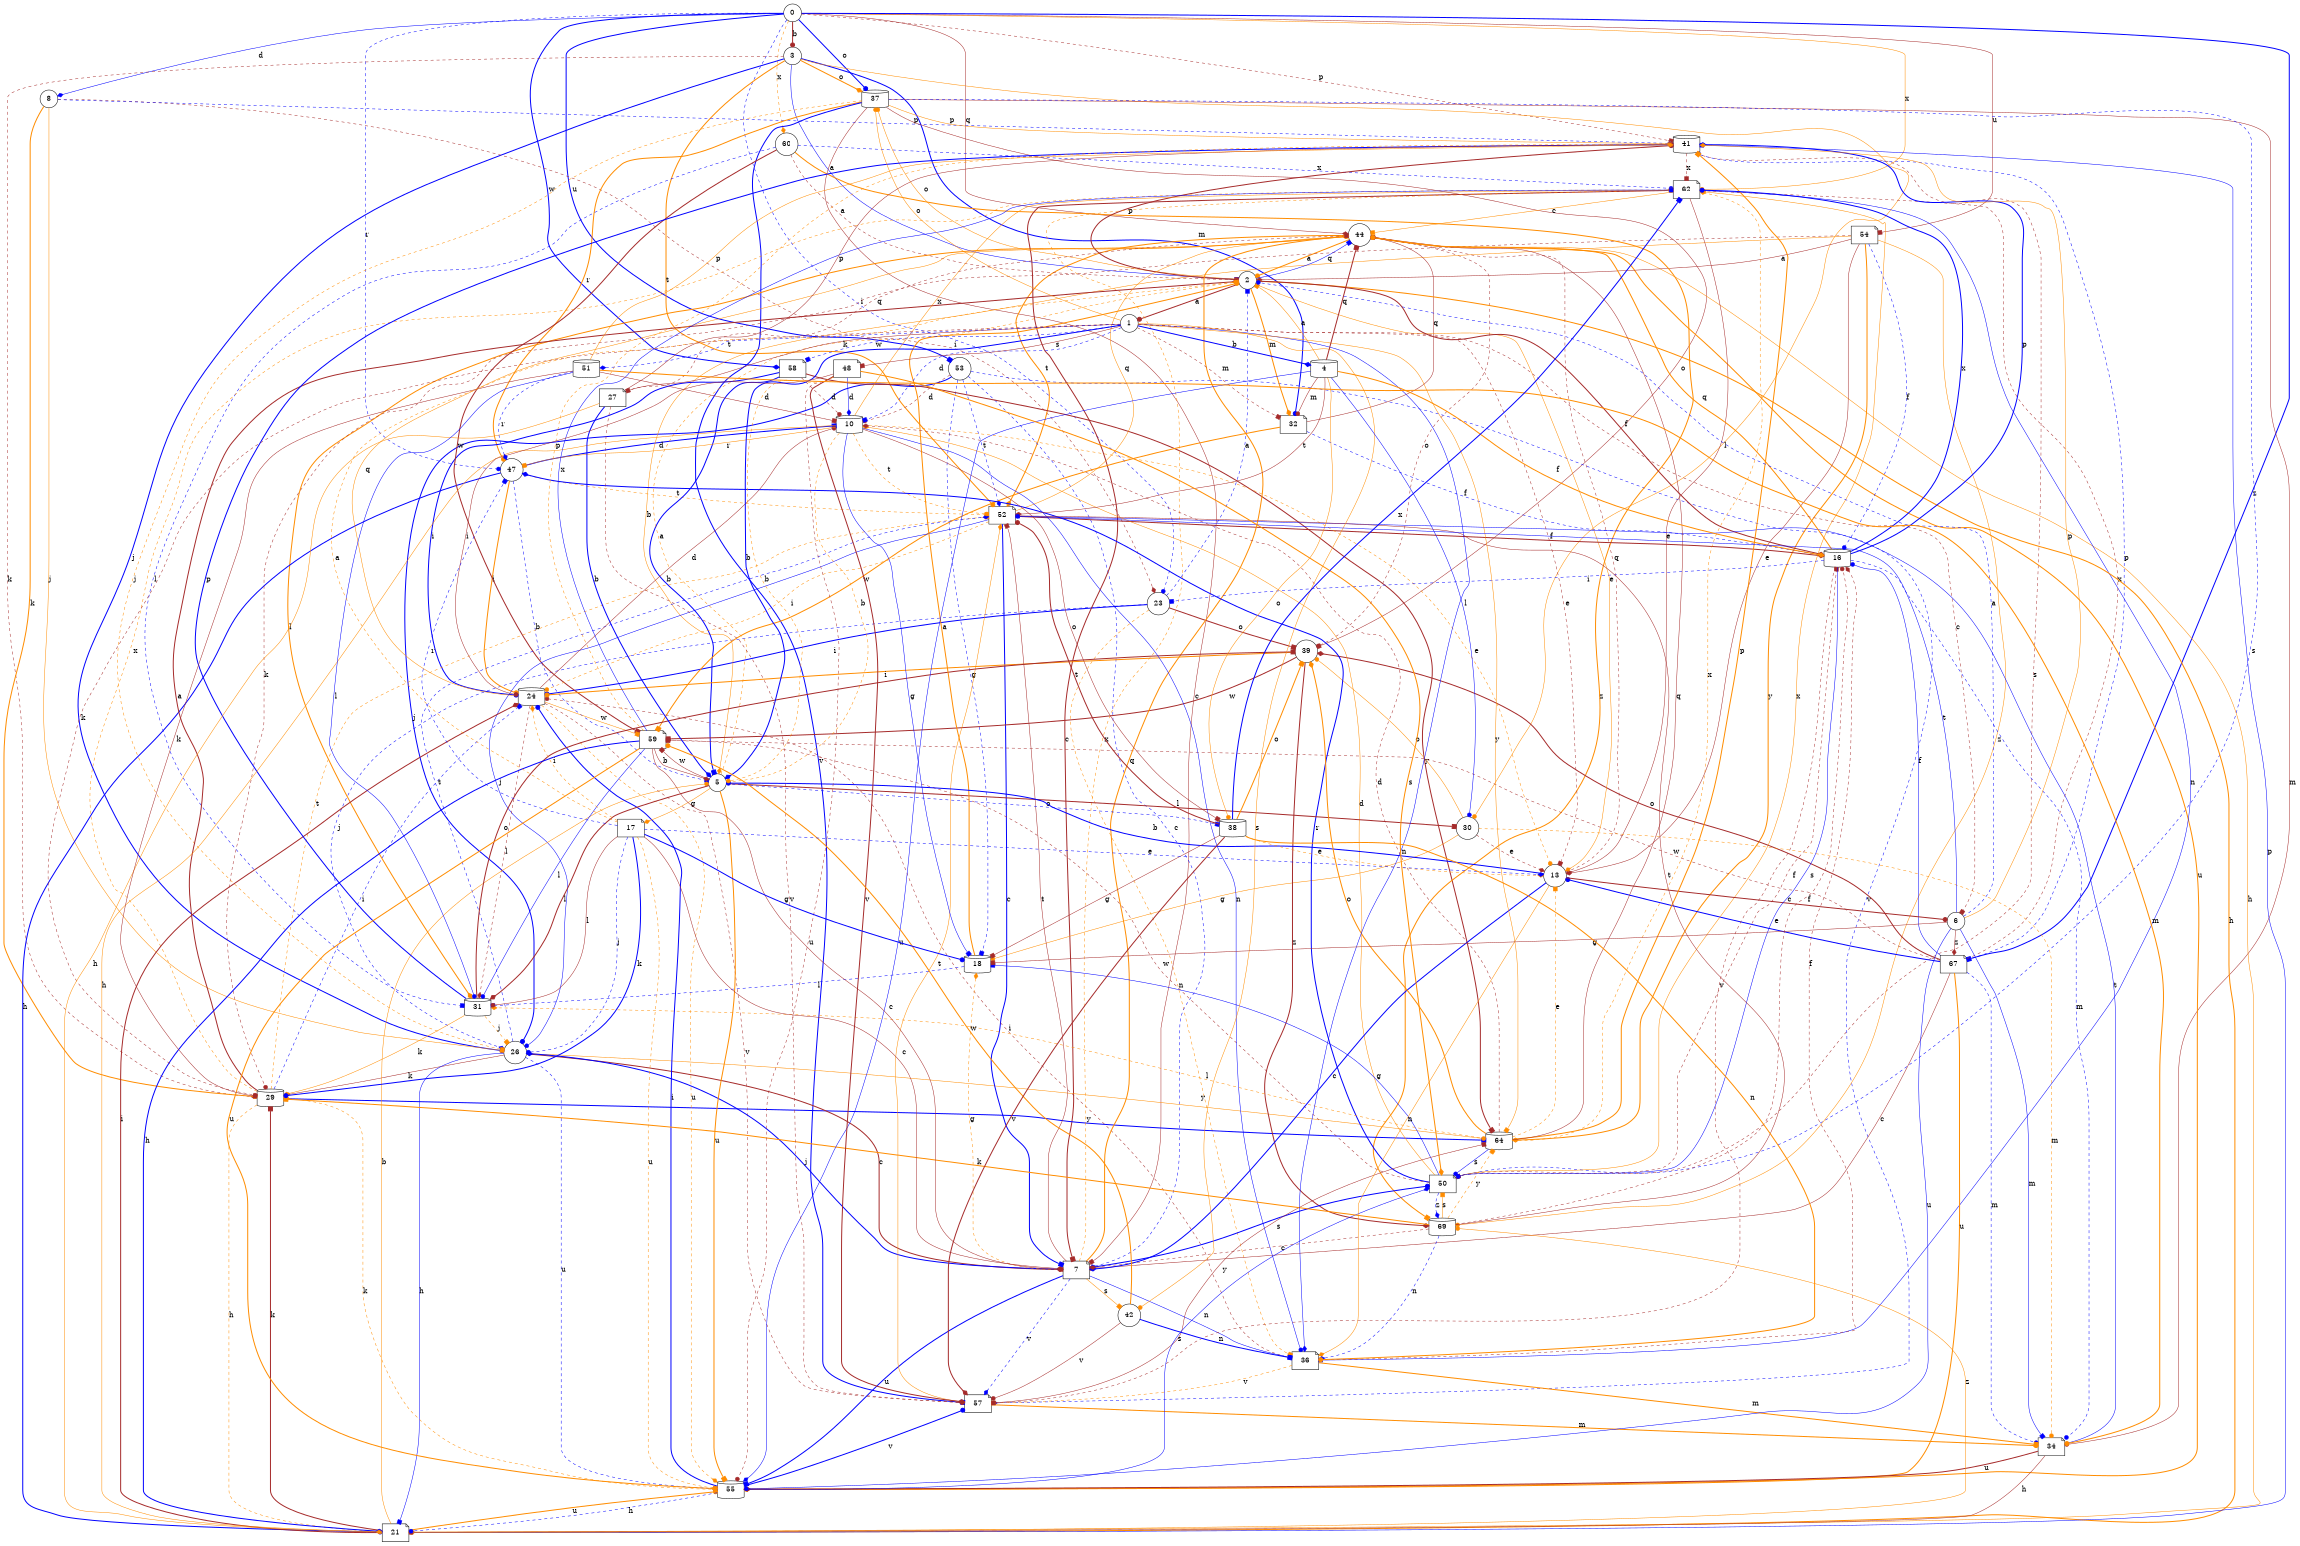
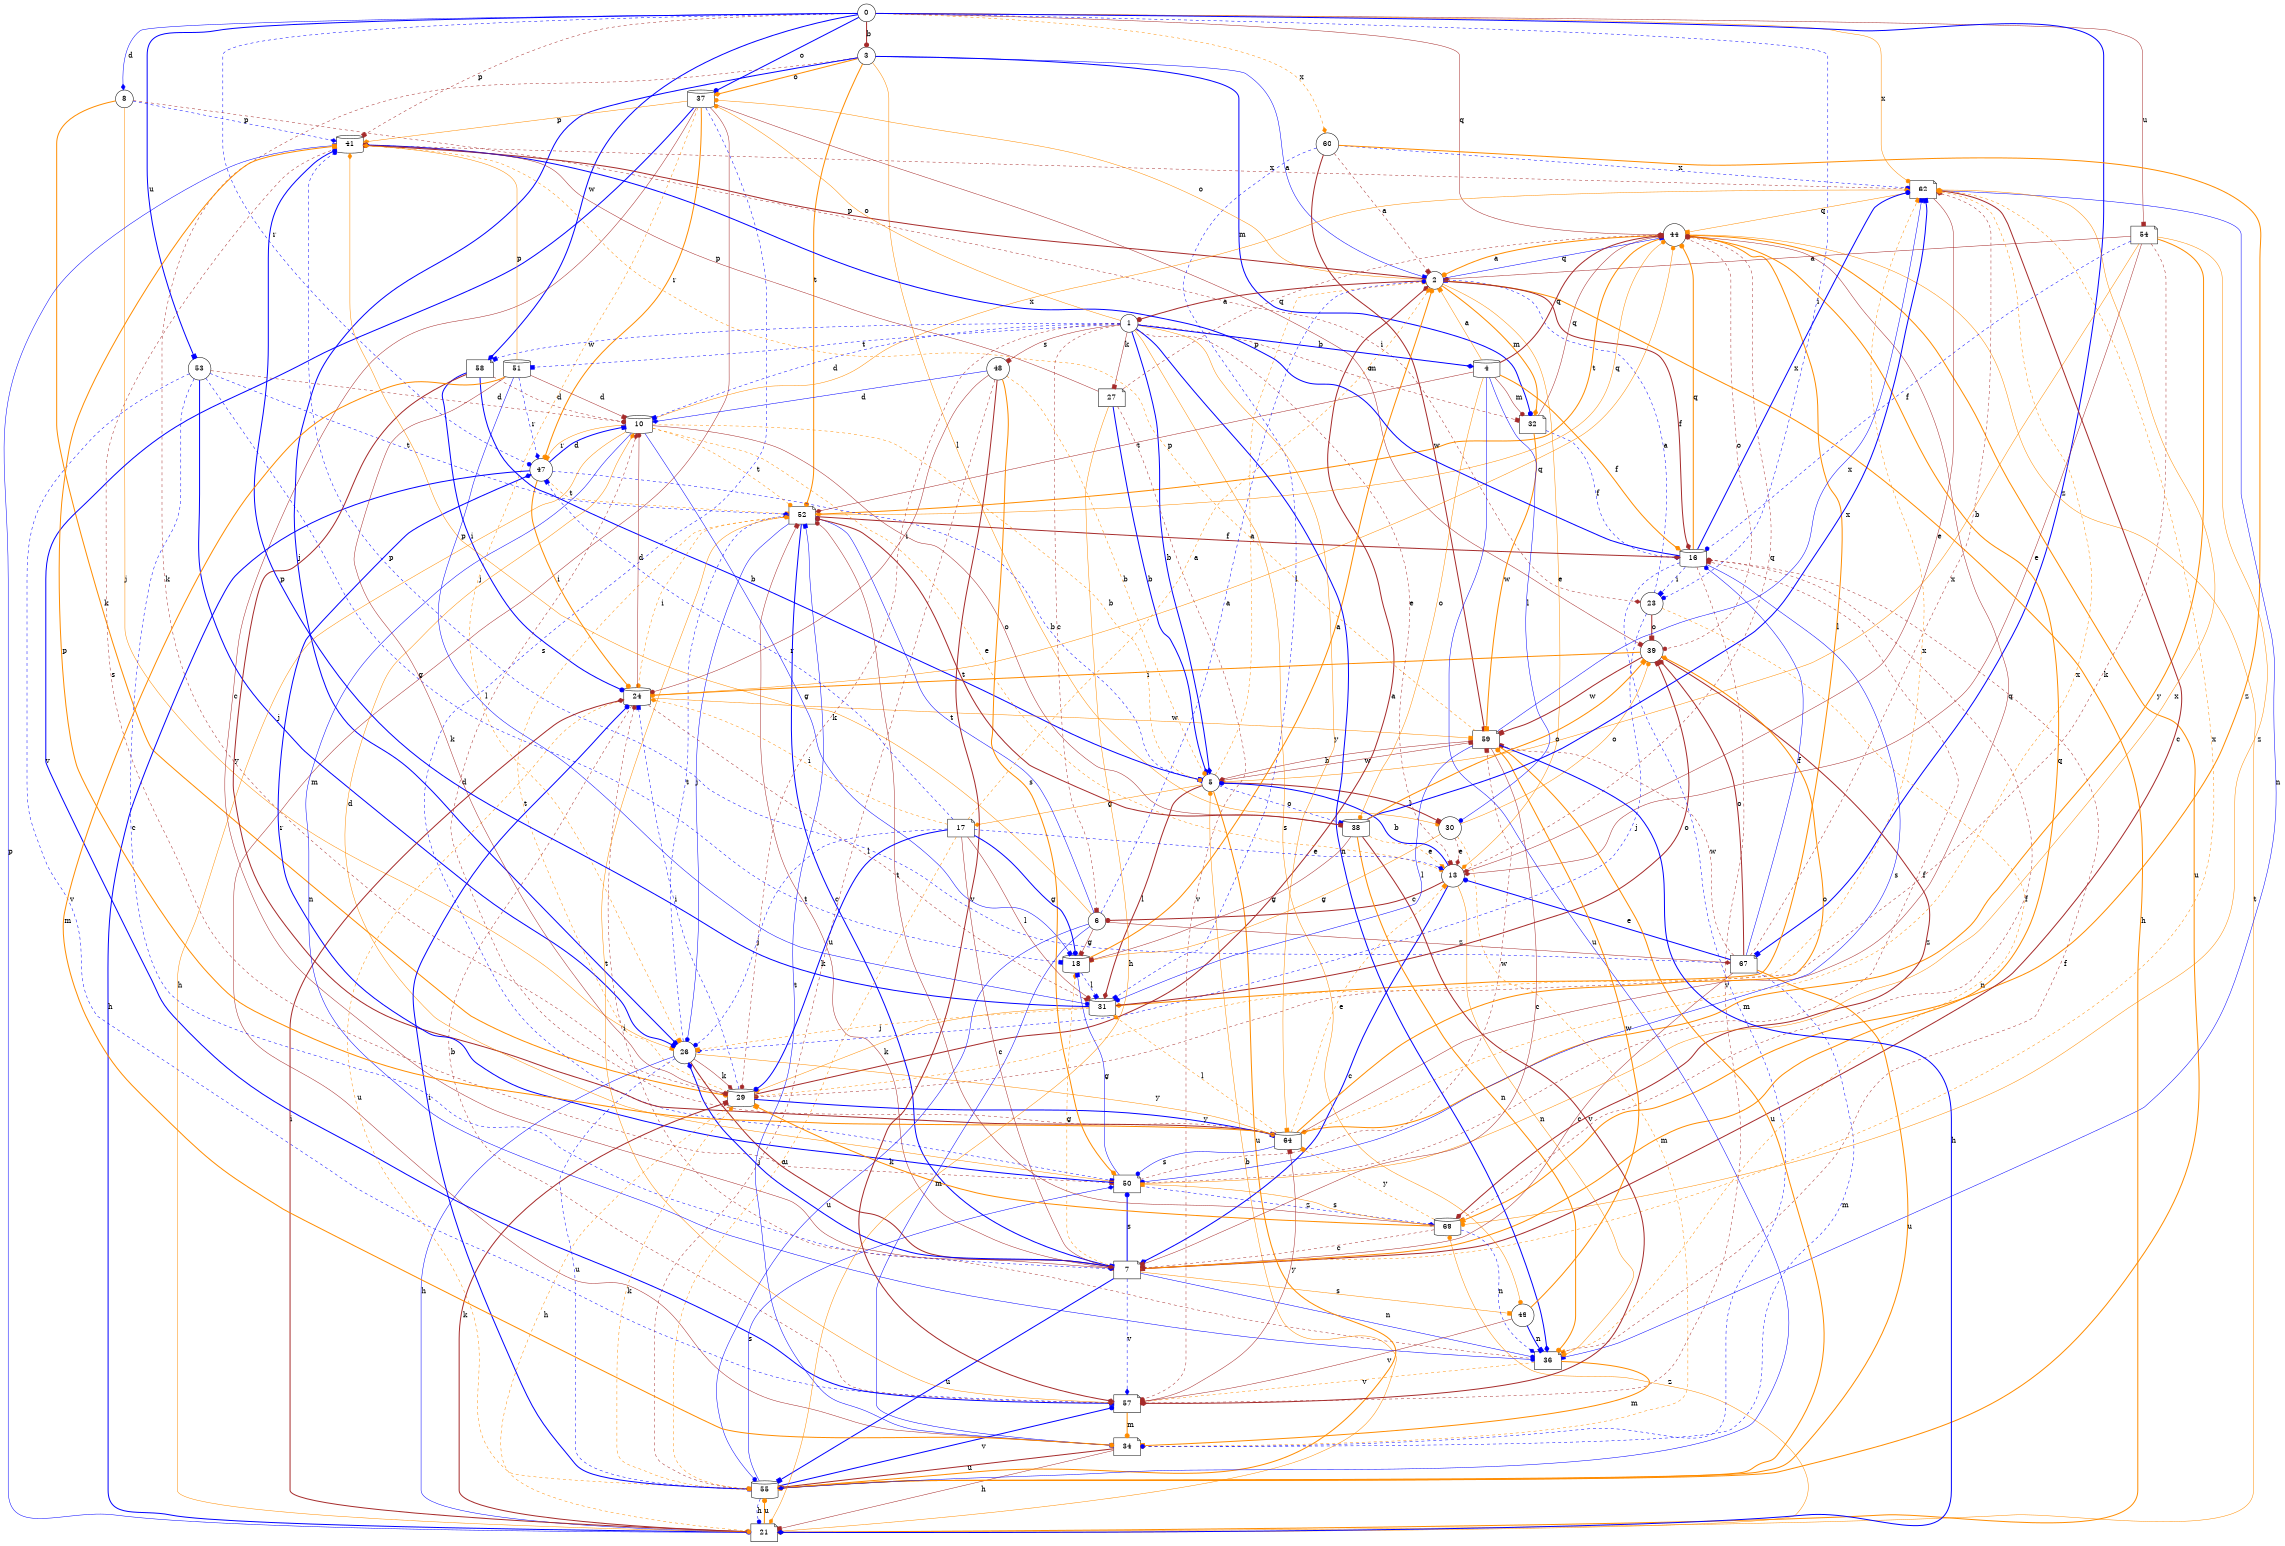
(1554, 211) -> (1823, 211)
(861, 335) -> (828, 345)
(847, 369) -> (998, 369)
(847, 638) -> none
(1431, 728) -> (1339, 796)
(2250, 900) -> (2255, 900)
(748, 1053) -> (453, 1053)
(419, 1257) -> (421, 1374)
(1129, 1315) -> (1523, 1315)
